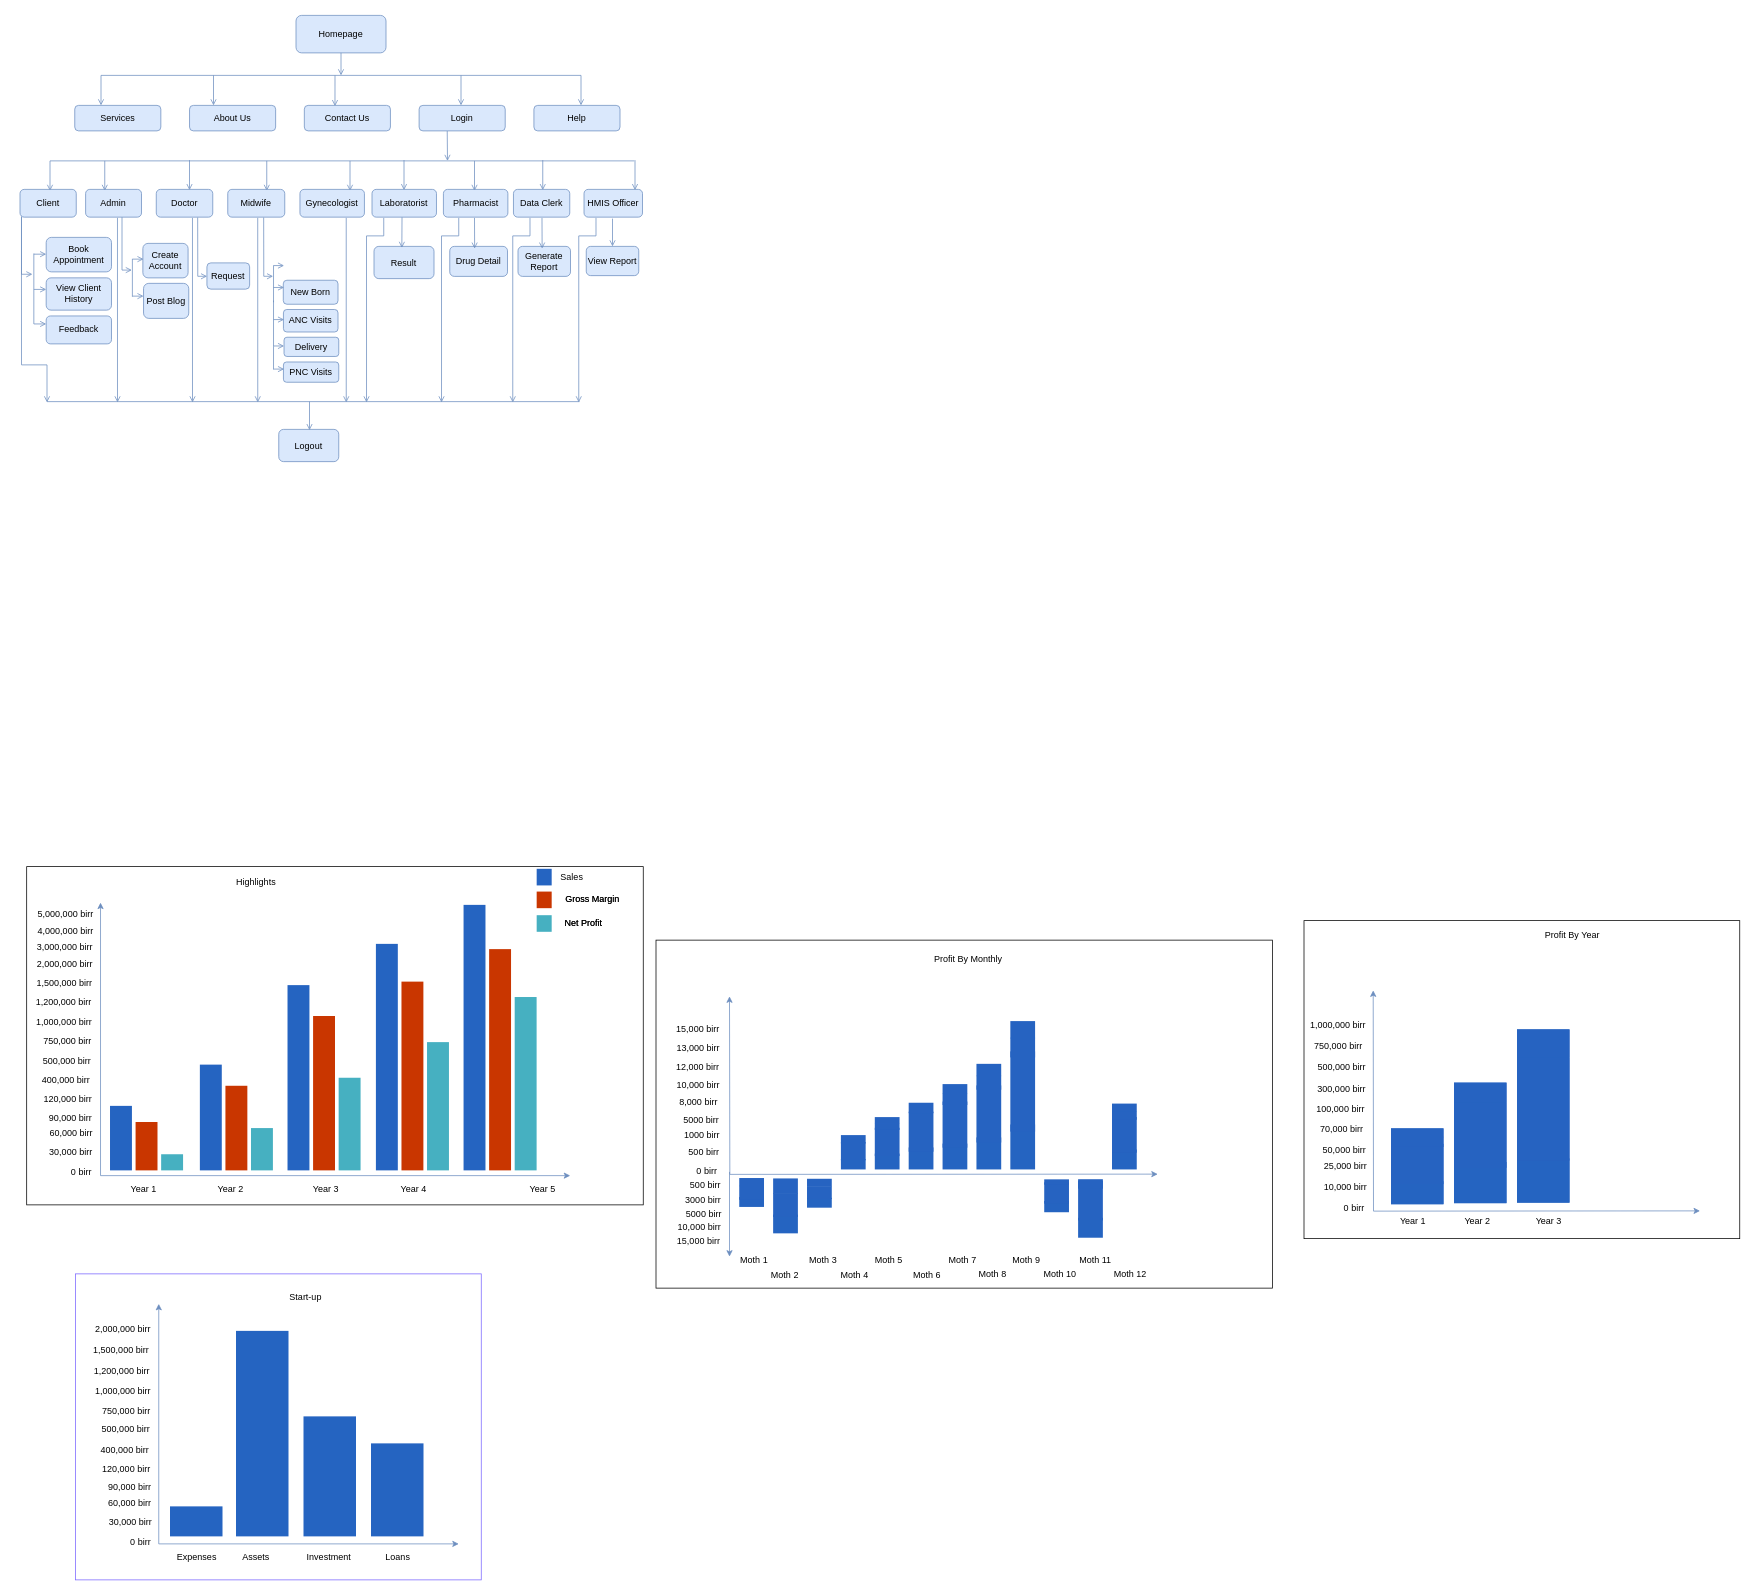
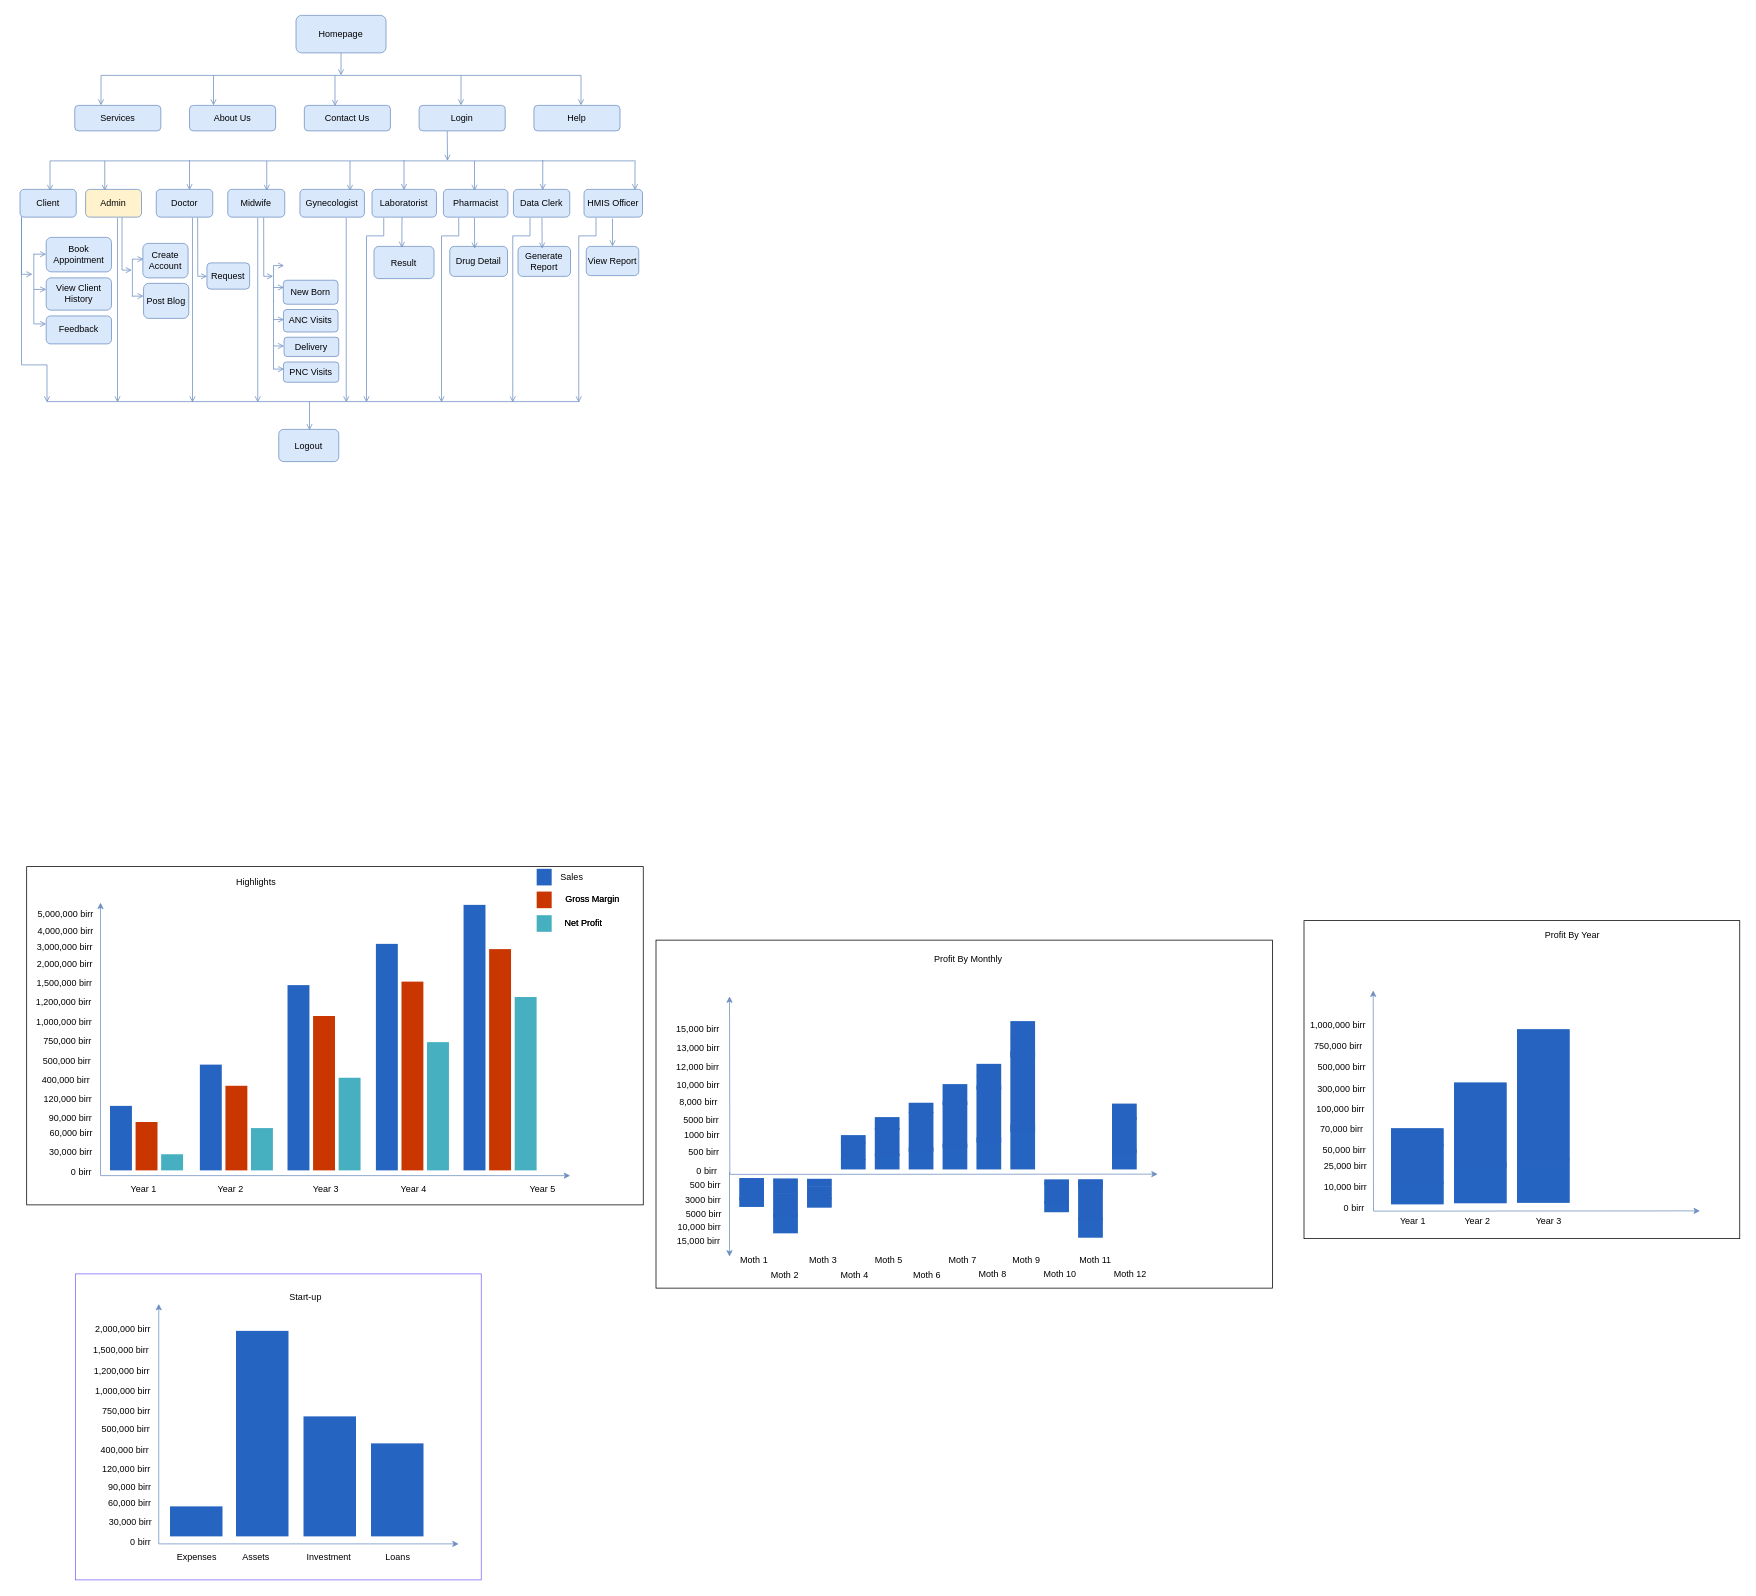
(113, 203) -> (113, 203)
